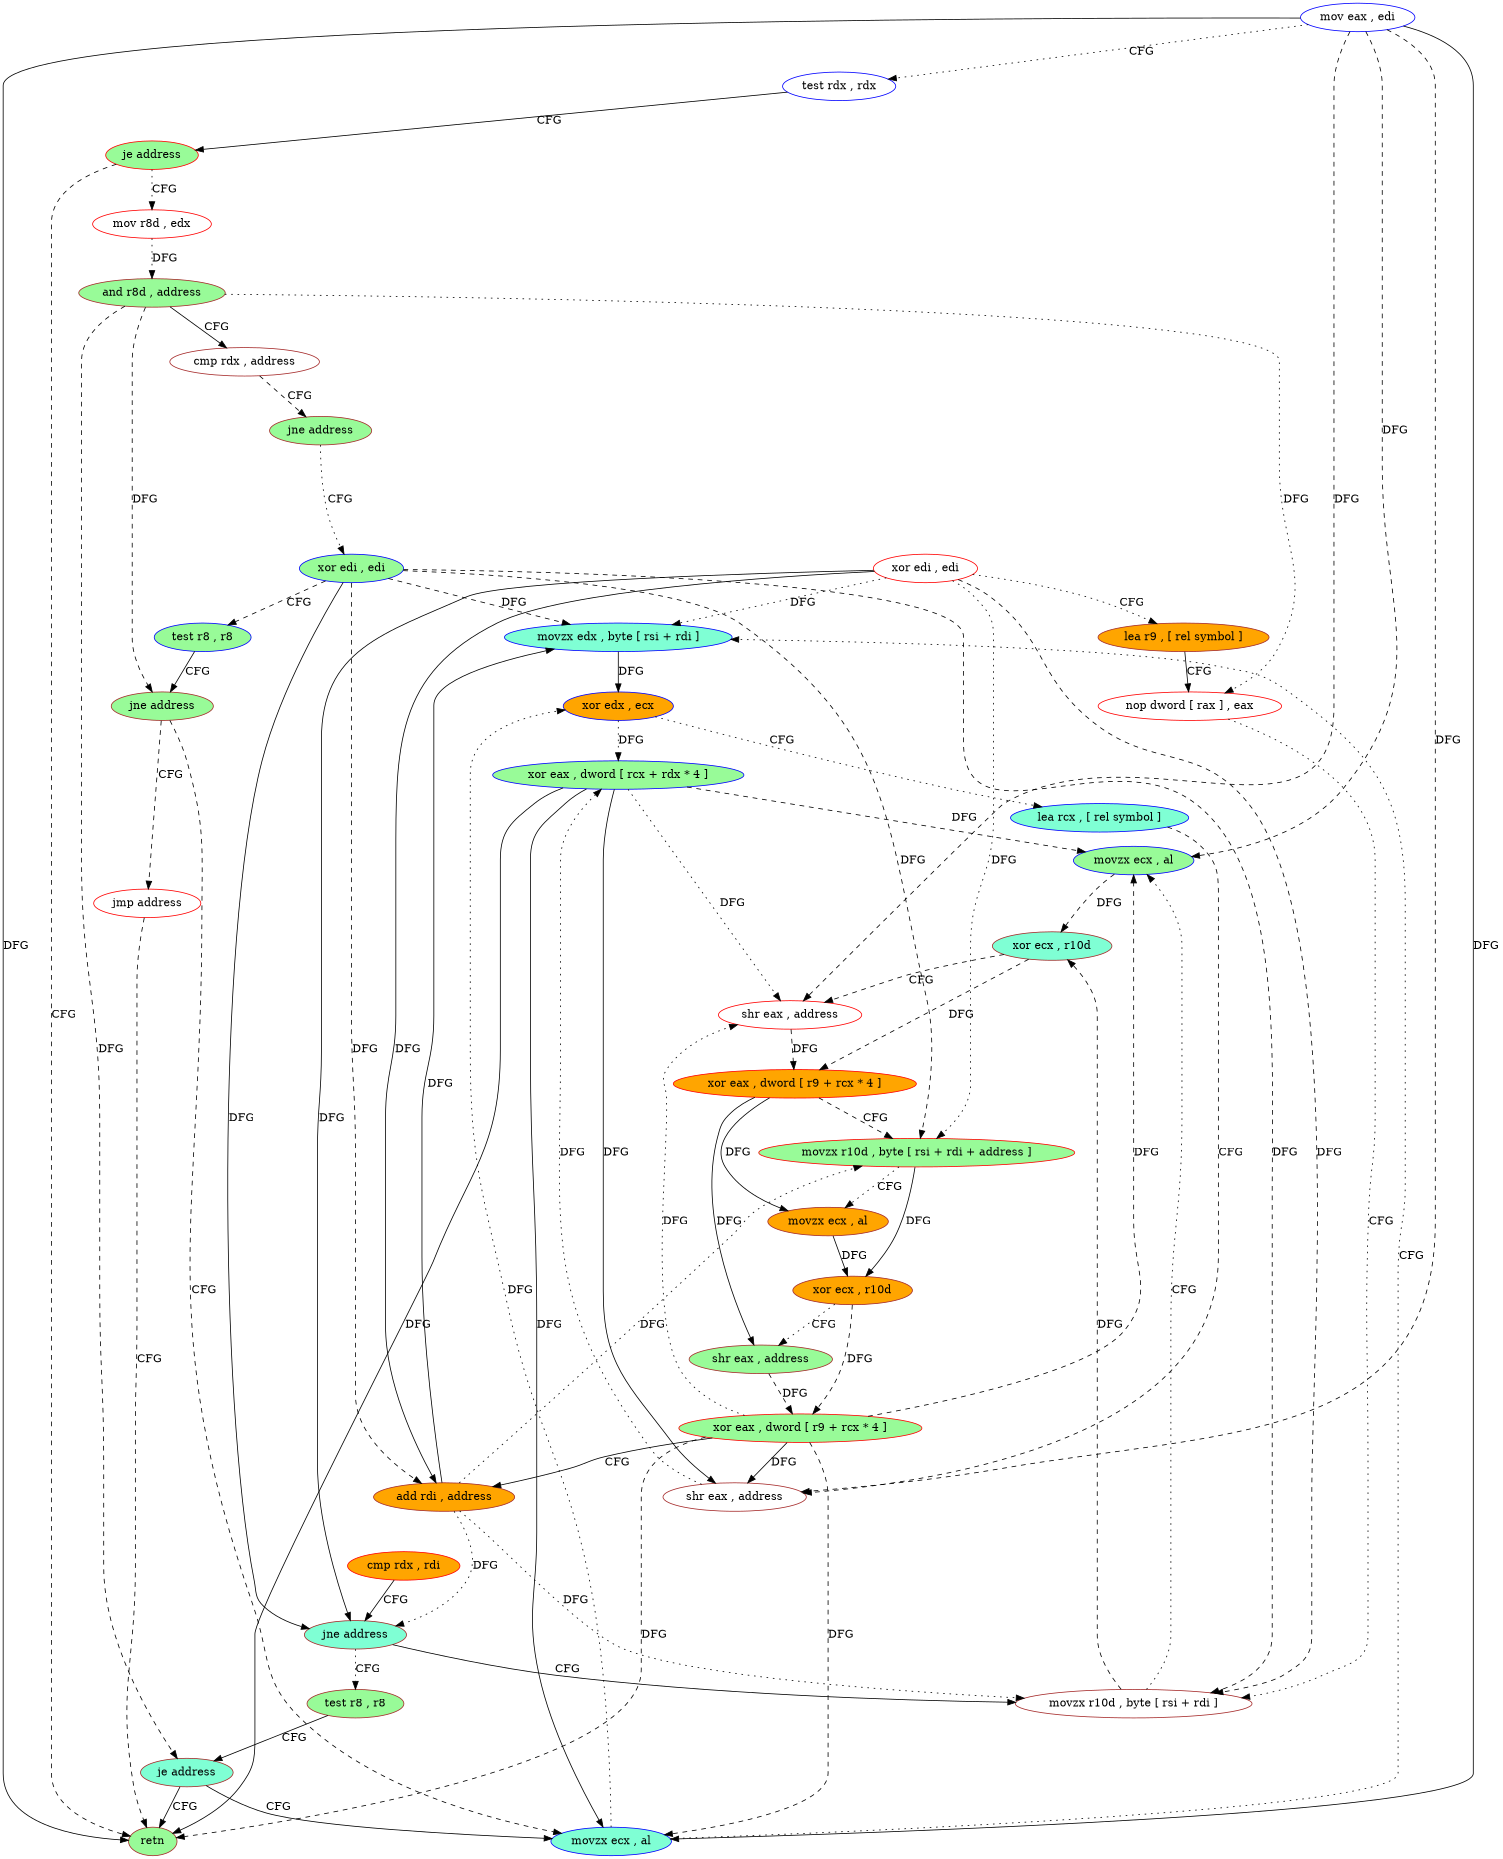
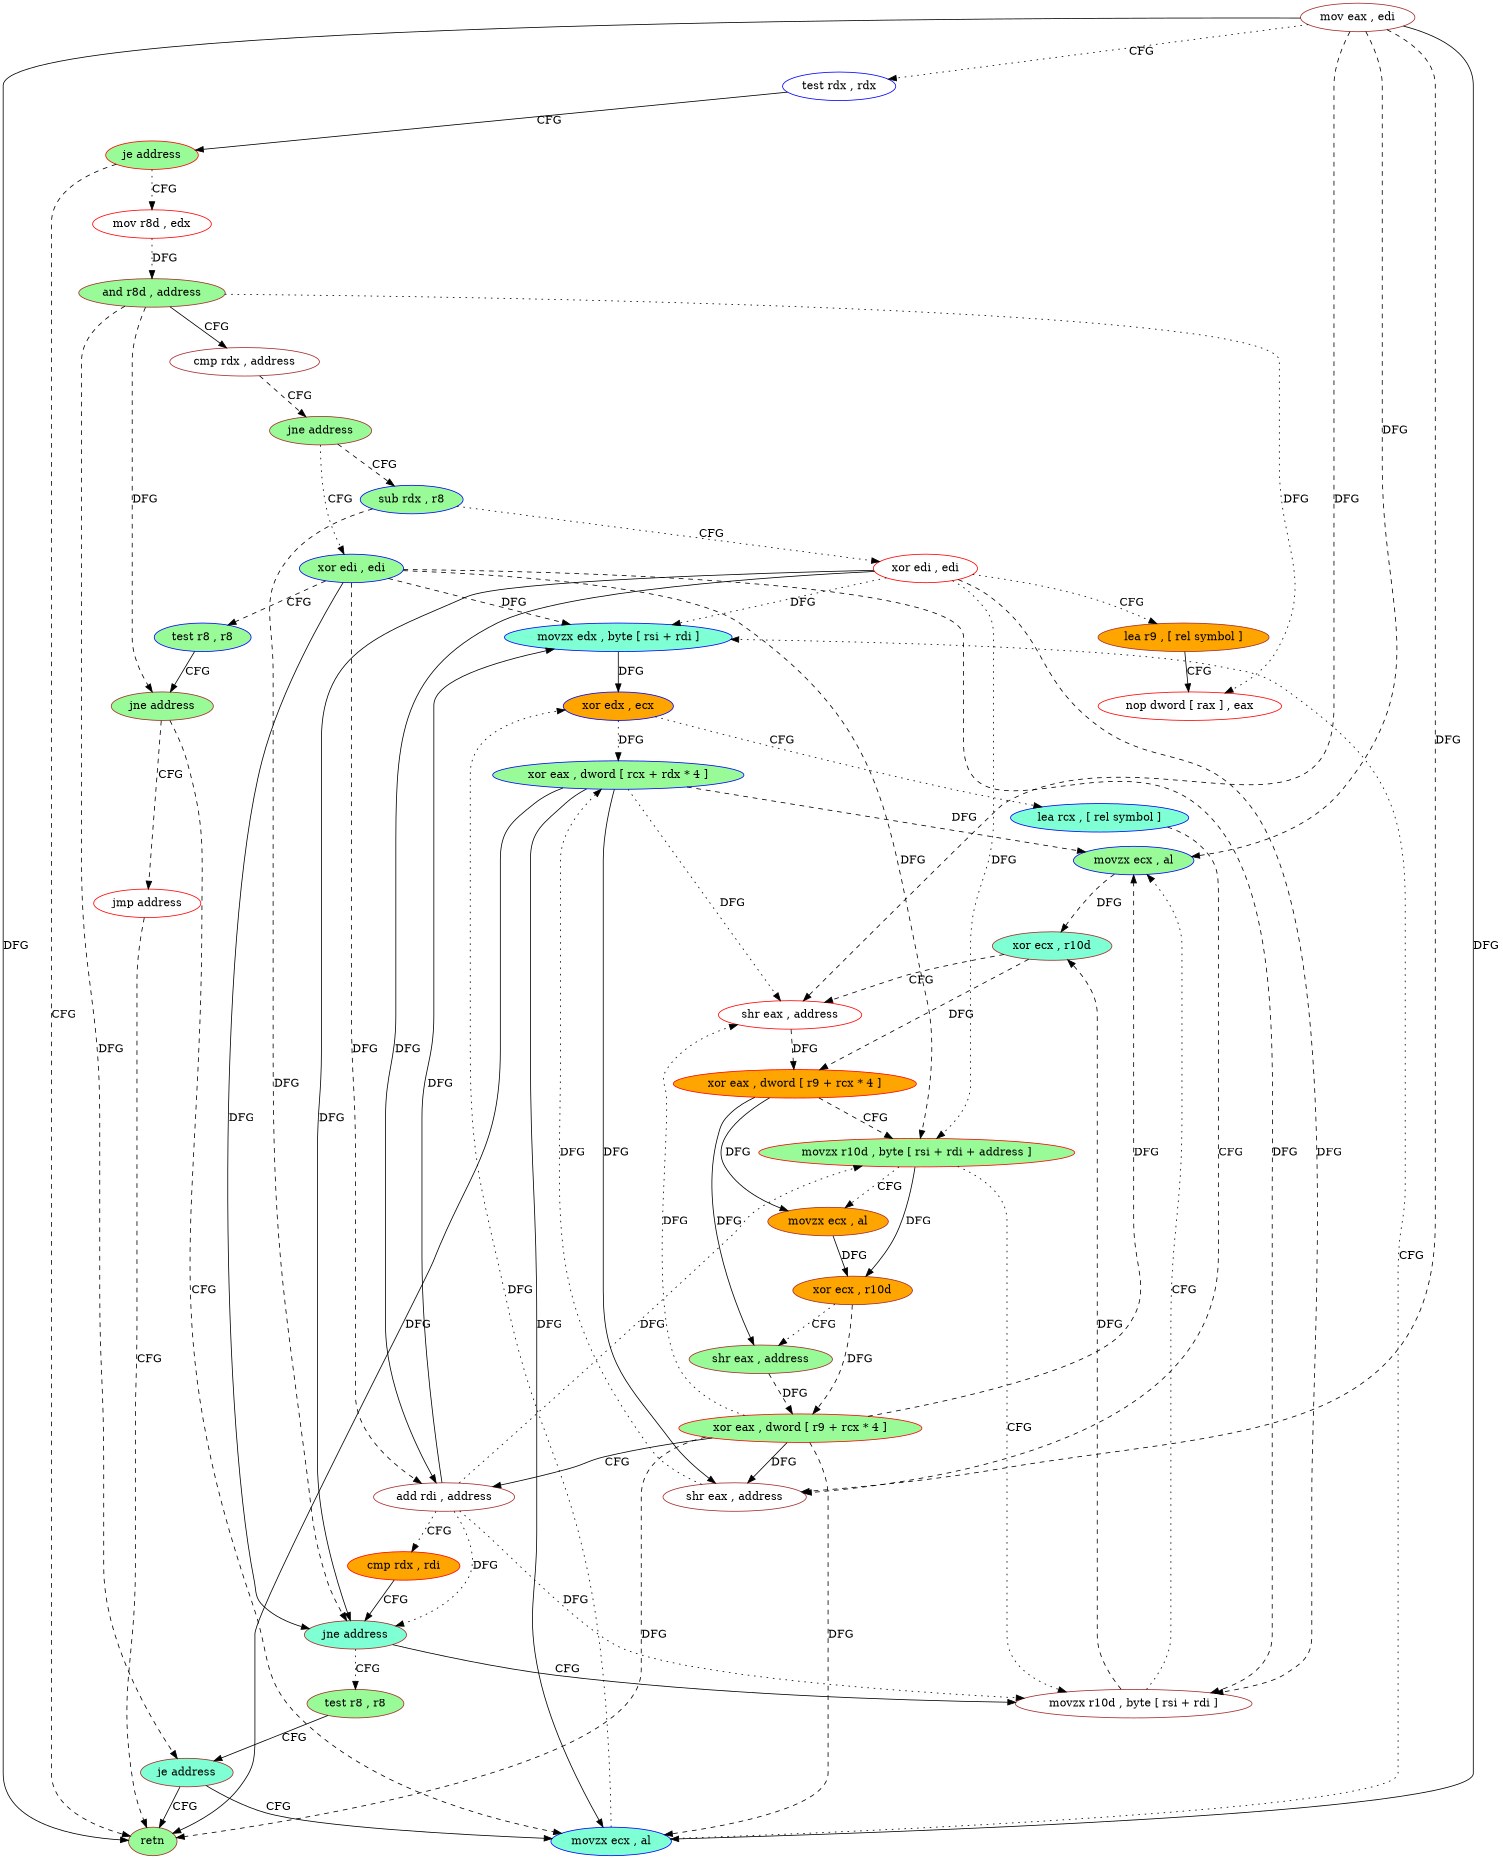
(1358, 17) -> (1358, 17)
none -> (412, 500)
(1369, 1210) -> (1007, 1429)
(444, 1497) -> (444, 1497)
none -> (426, 1528)
